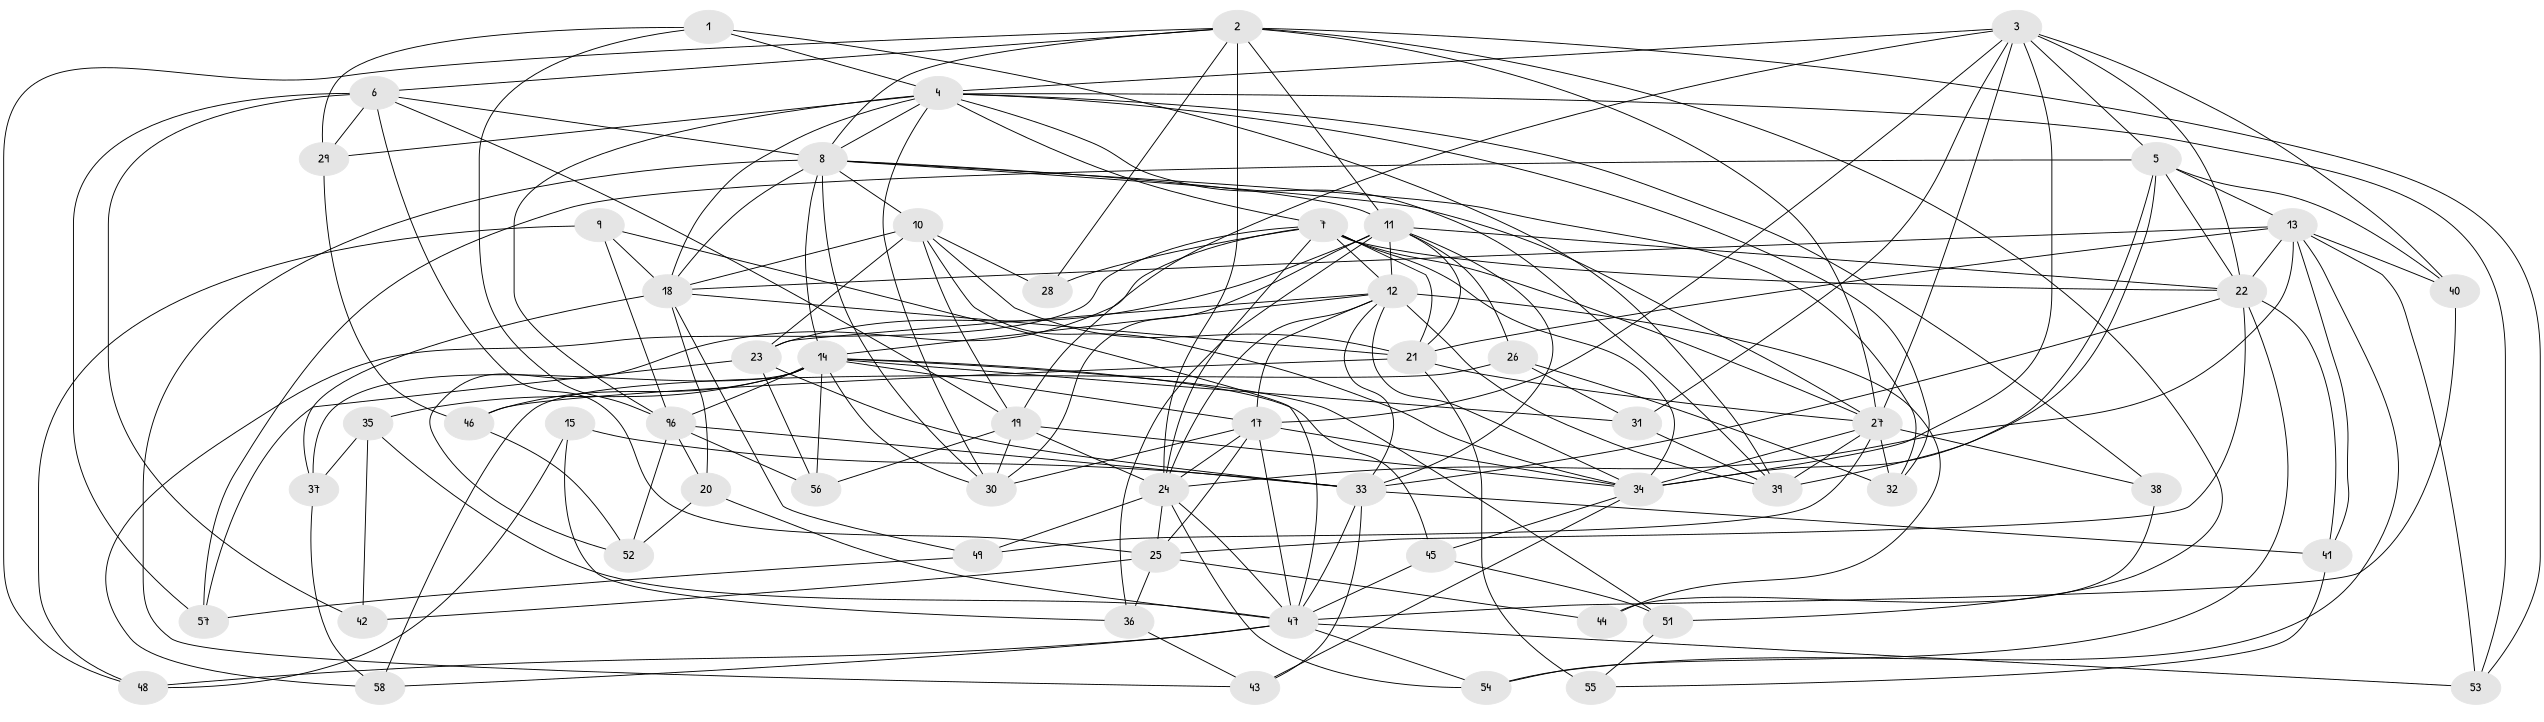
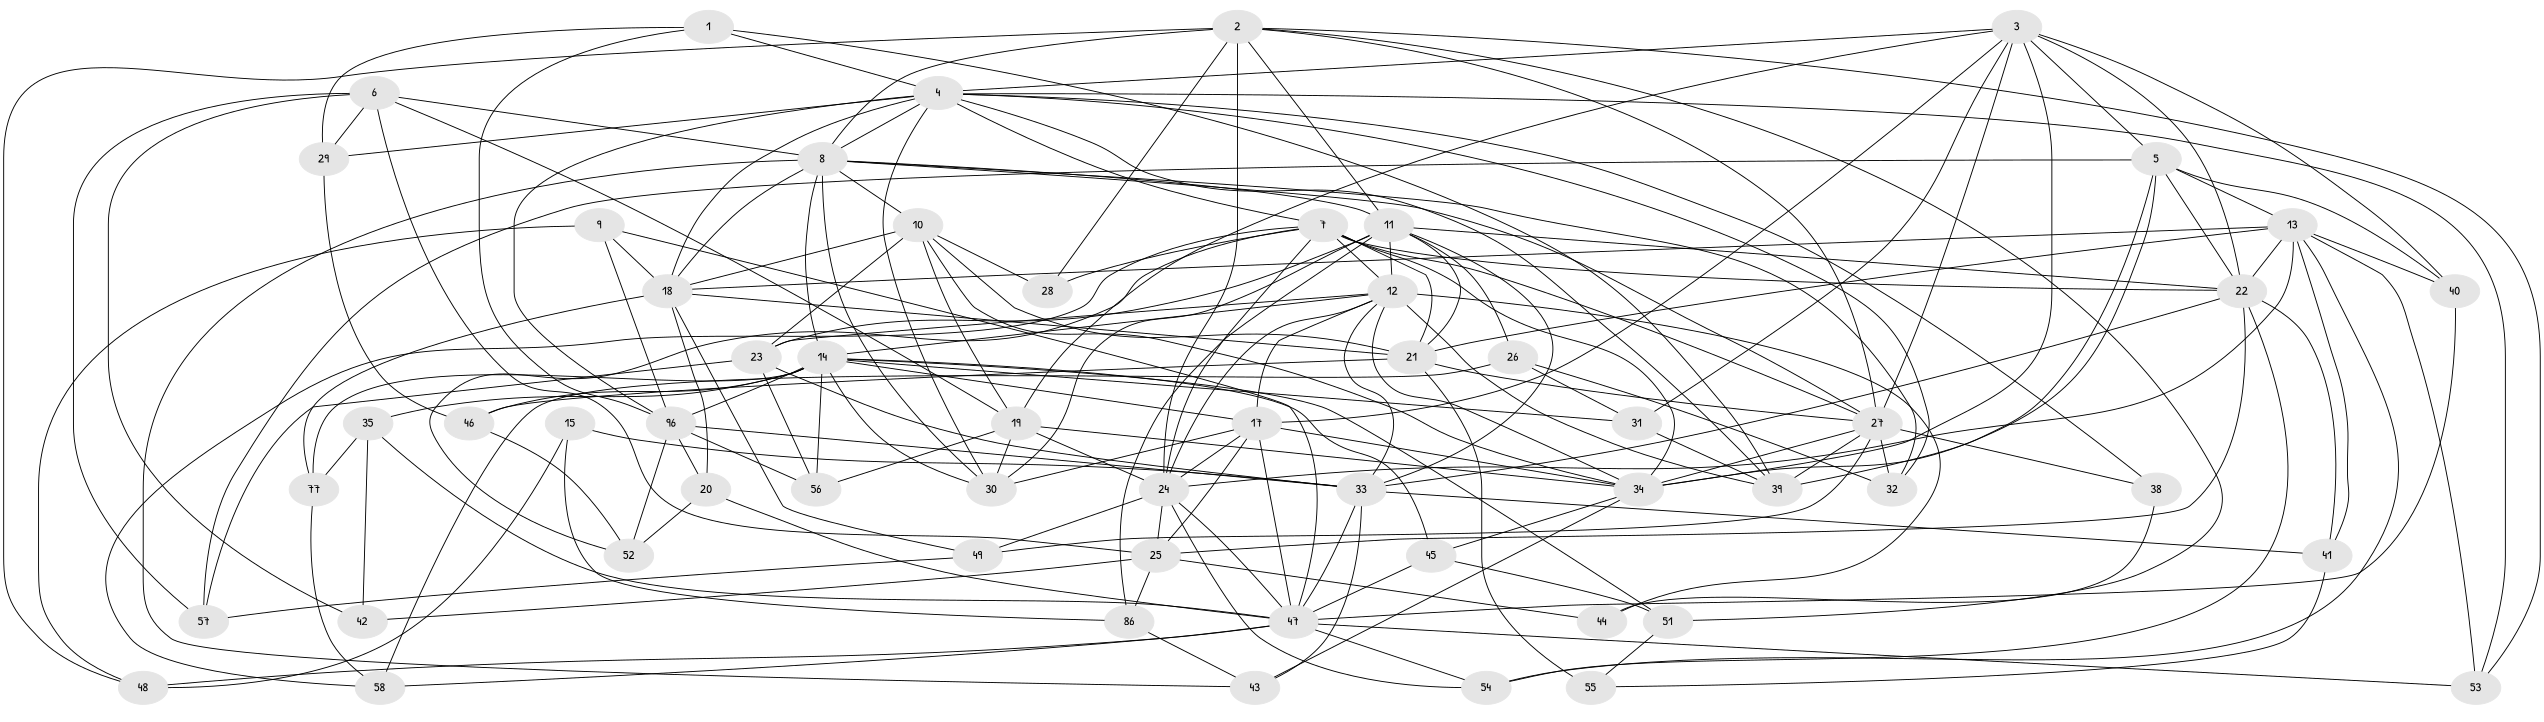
(786, 61) -> none
(314, 490) -> (314, 490)
(1129, 622) -> (1129, 622)
